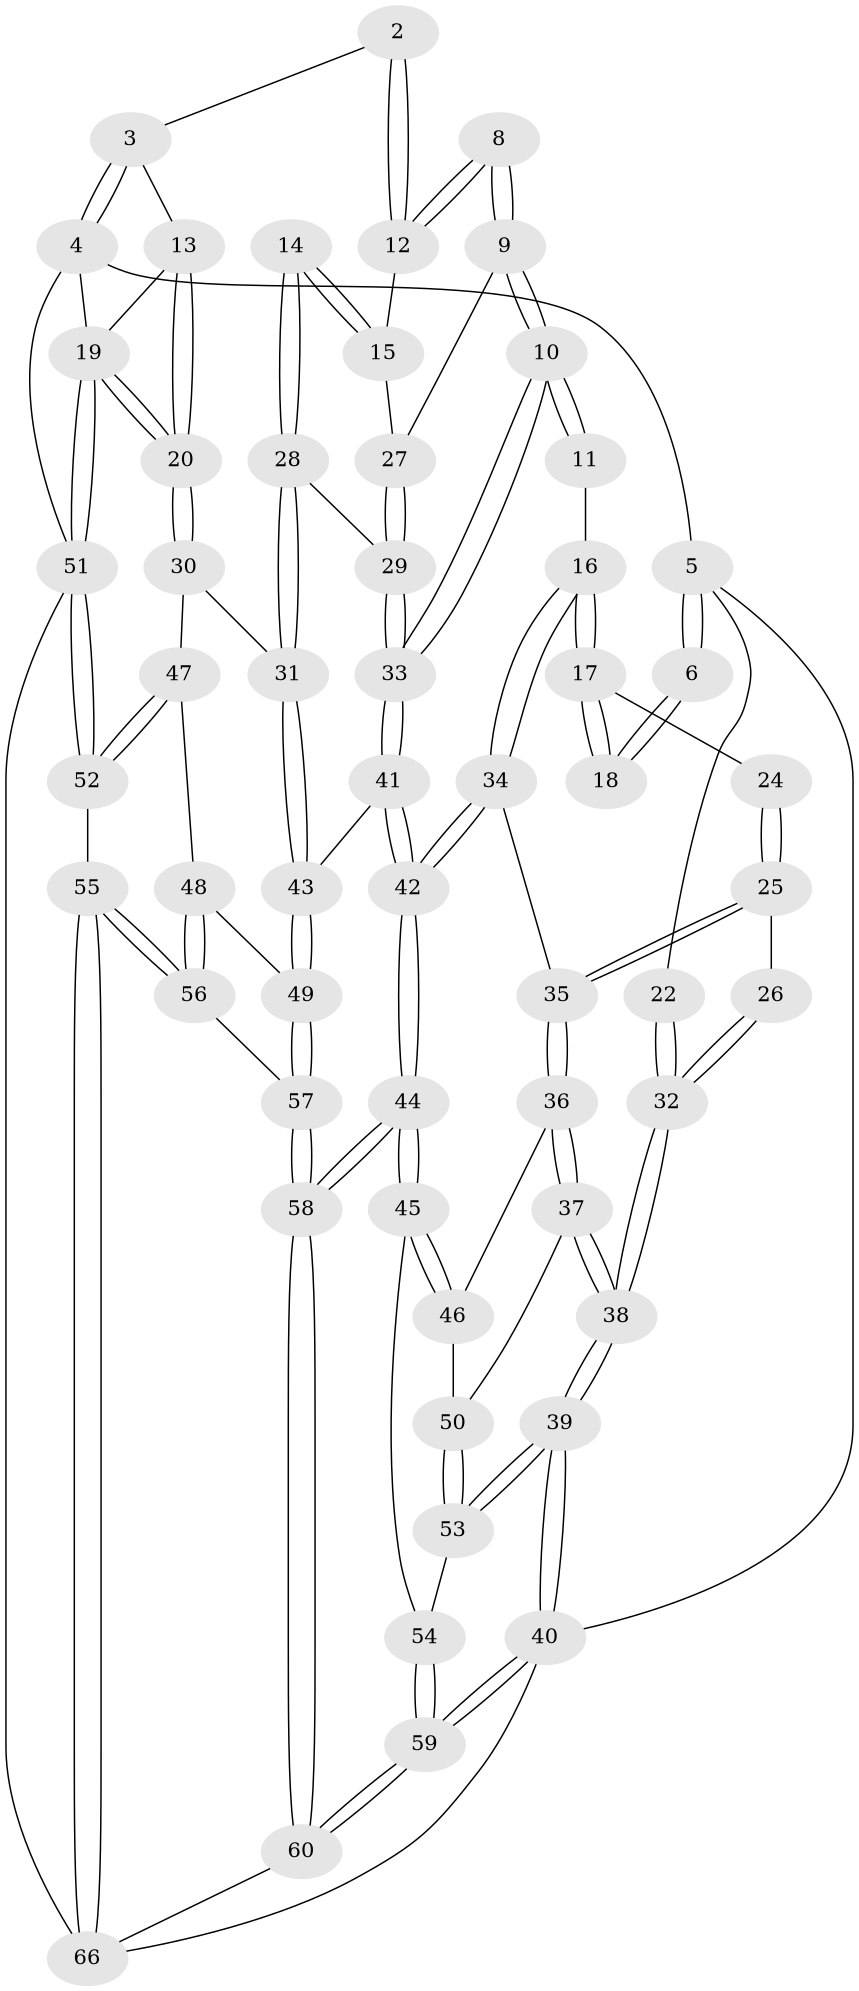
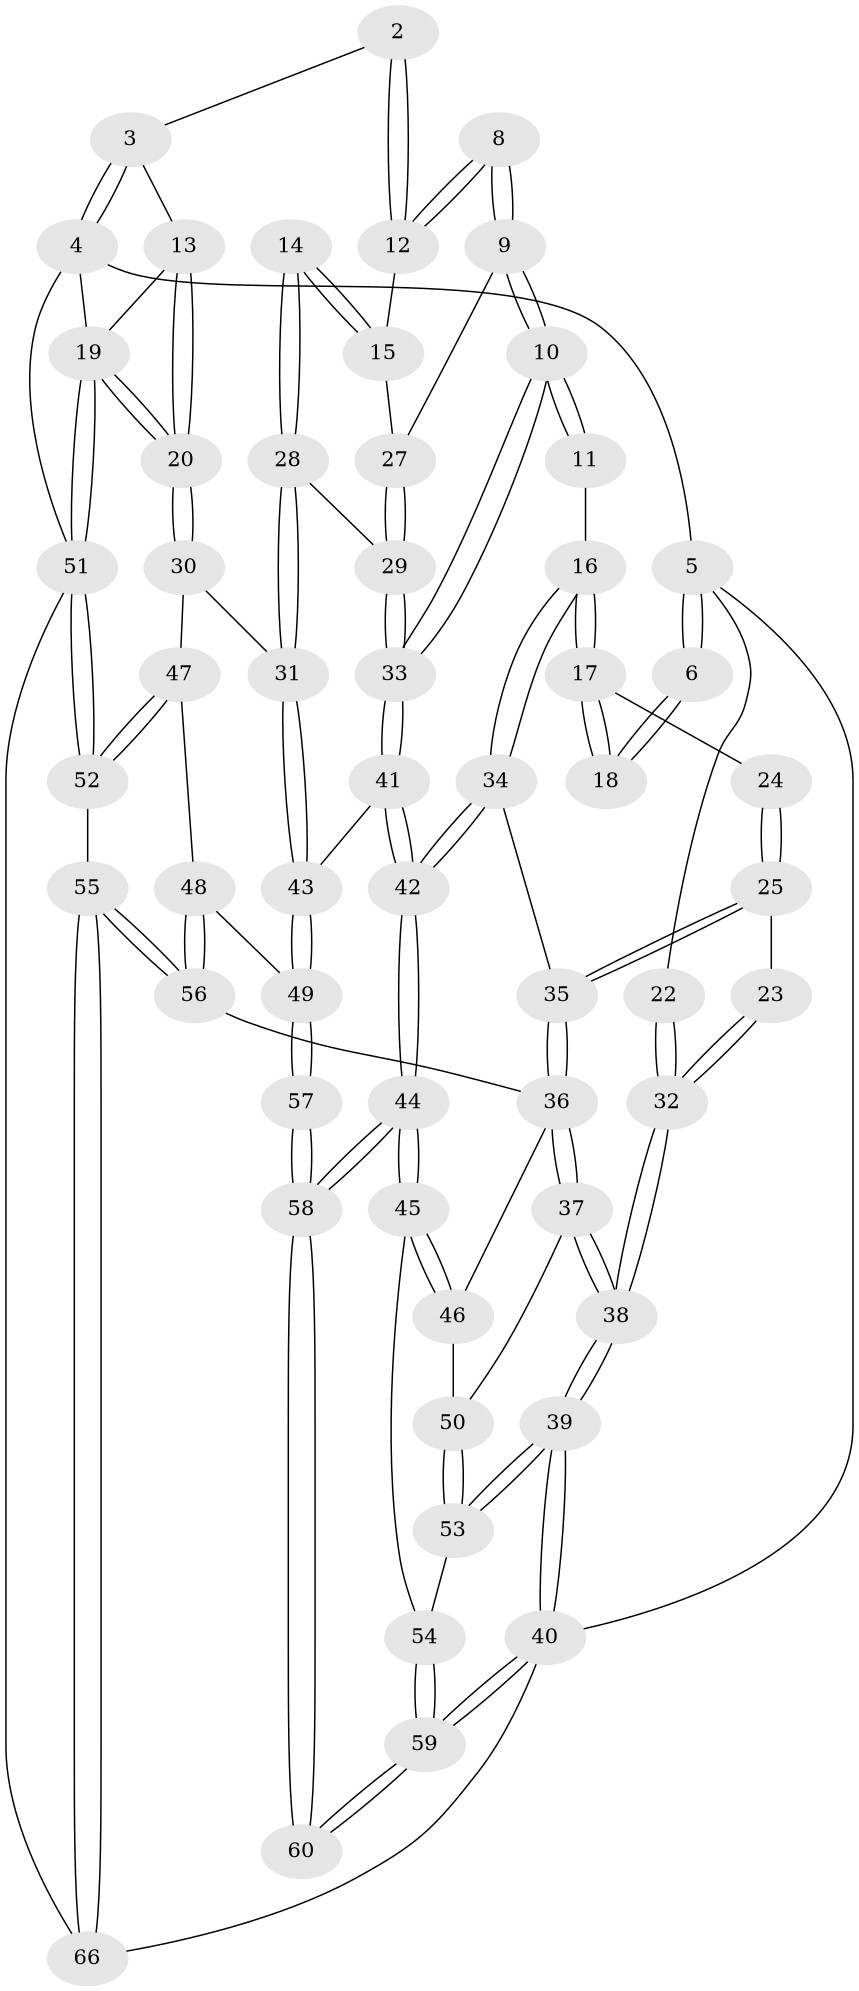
(771, 996) -> (771, 996)
(248, 1049) -> (372, 1056)
(195, 1905) -> none
